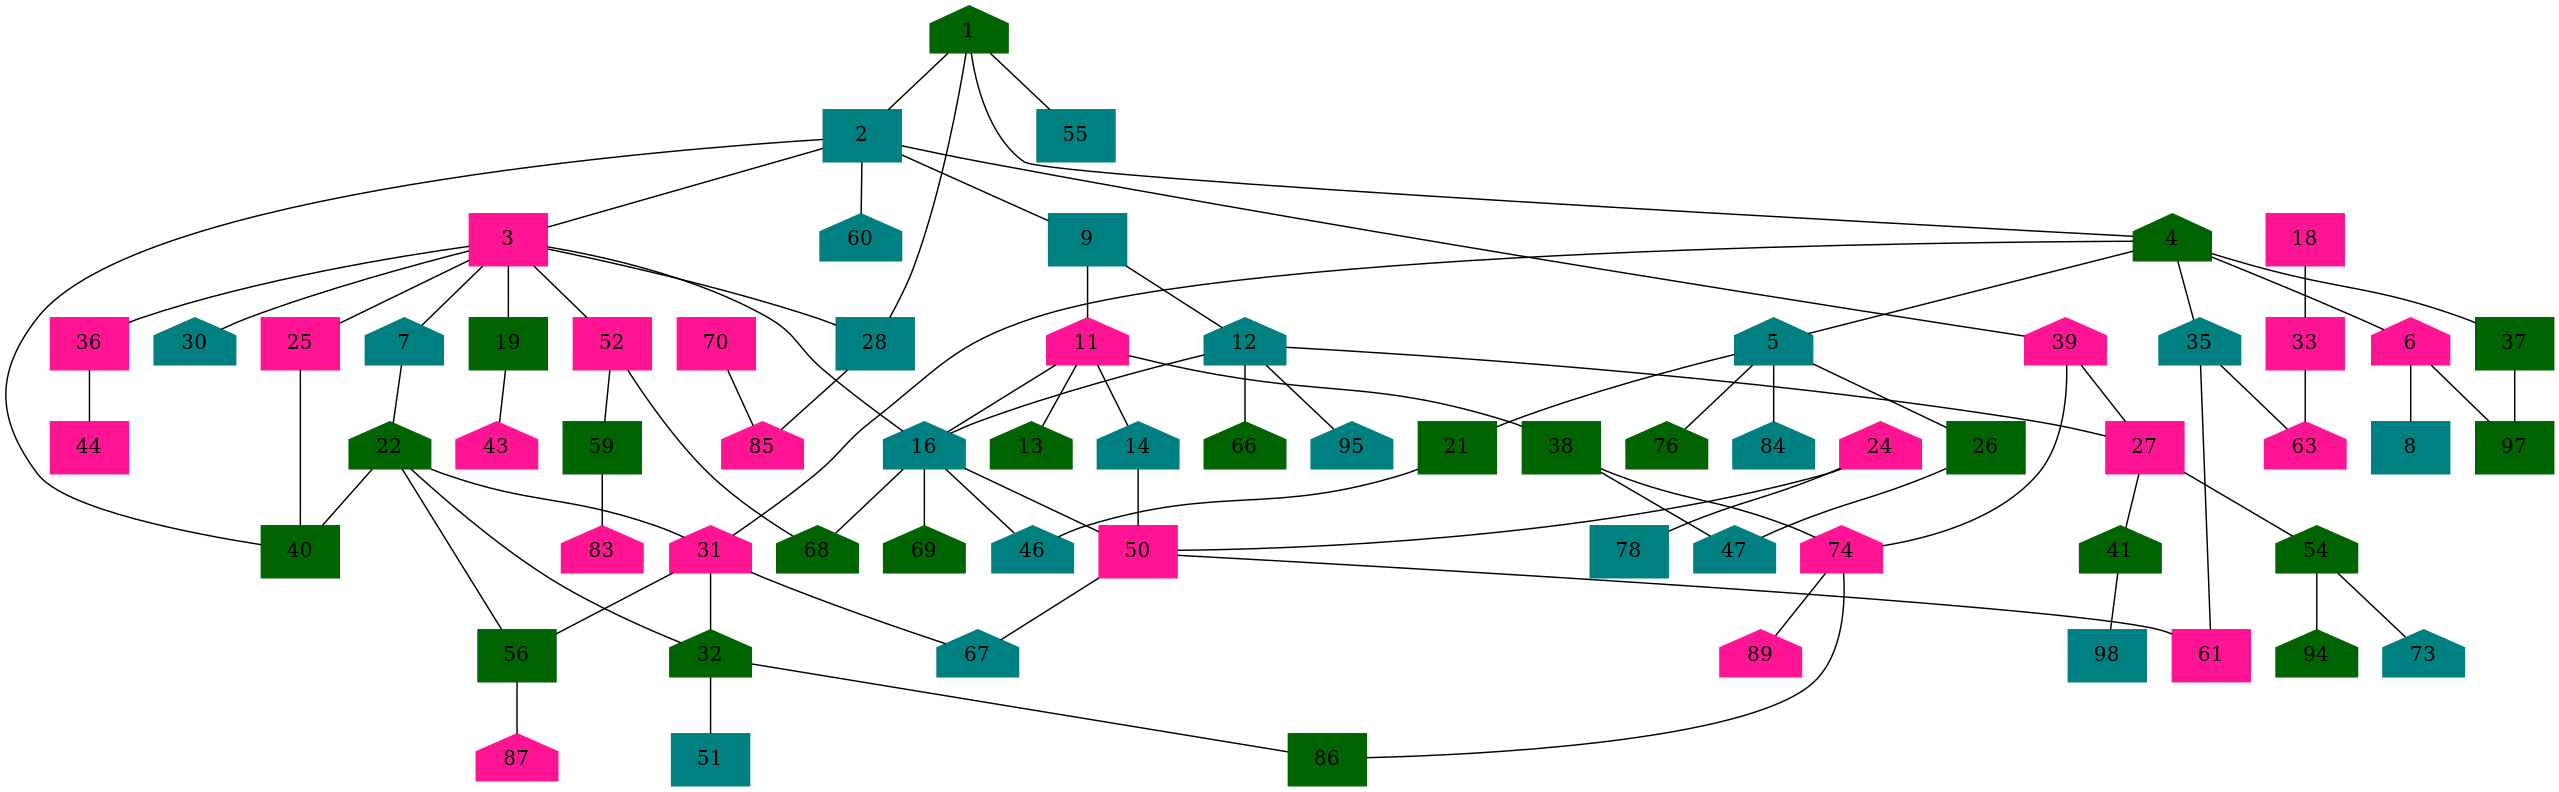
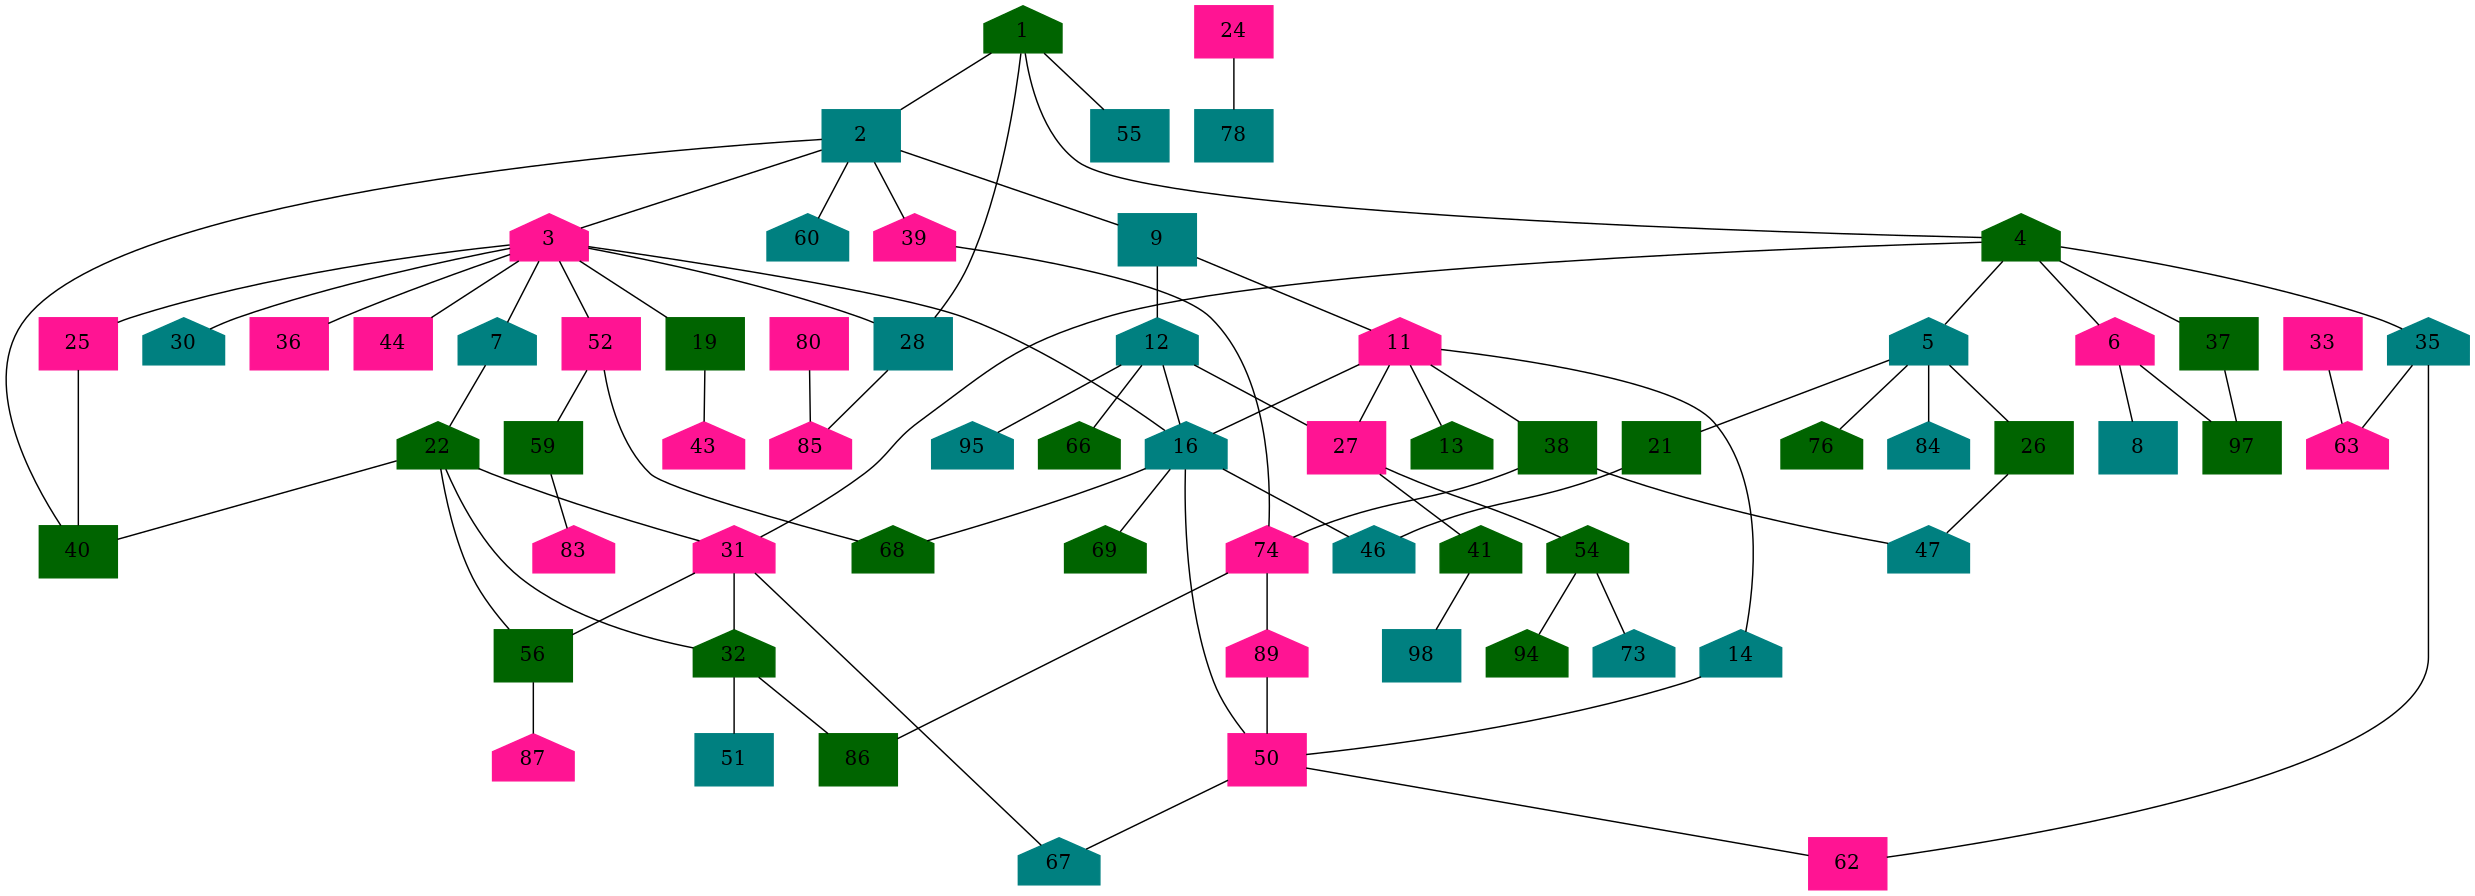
(508, 240) -> (549, 240)
(2305, 240) -> none
(716, 344) -> (809, 344)
(2103, 393) -> (1374, 393)
(89, 396) -> (475, 289)
(1881, 448) -> (1234, 32)
(1512, 530) -> (1267, 705)
(2211, 656) -> (1848, 864)
